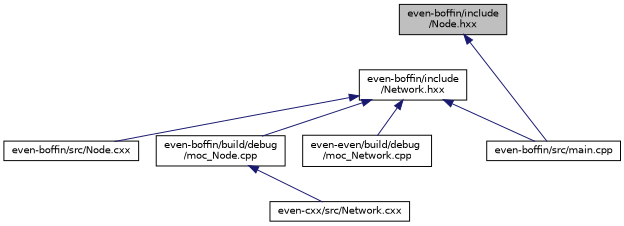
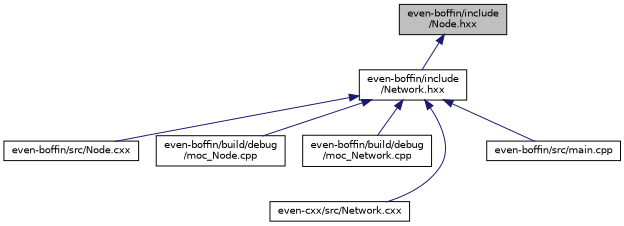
(509, 92) -> (430, 56)
(367, 151) -> (367, 151)
(290, 186) -> (439, 168)
